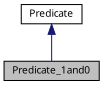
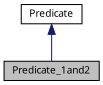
(52, 71) -> (52, 71)
